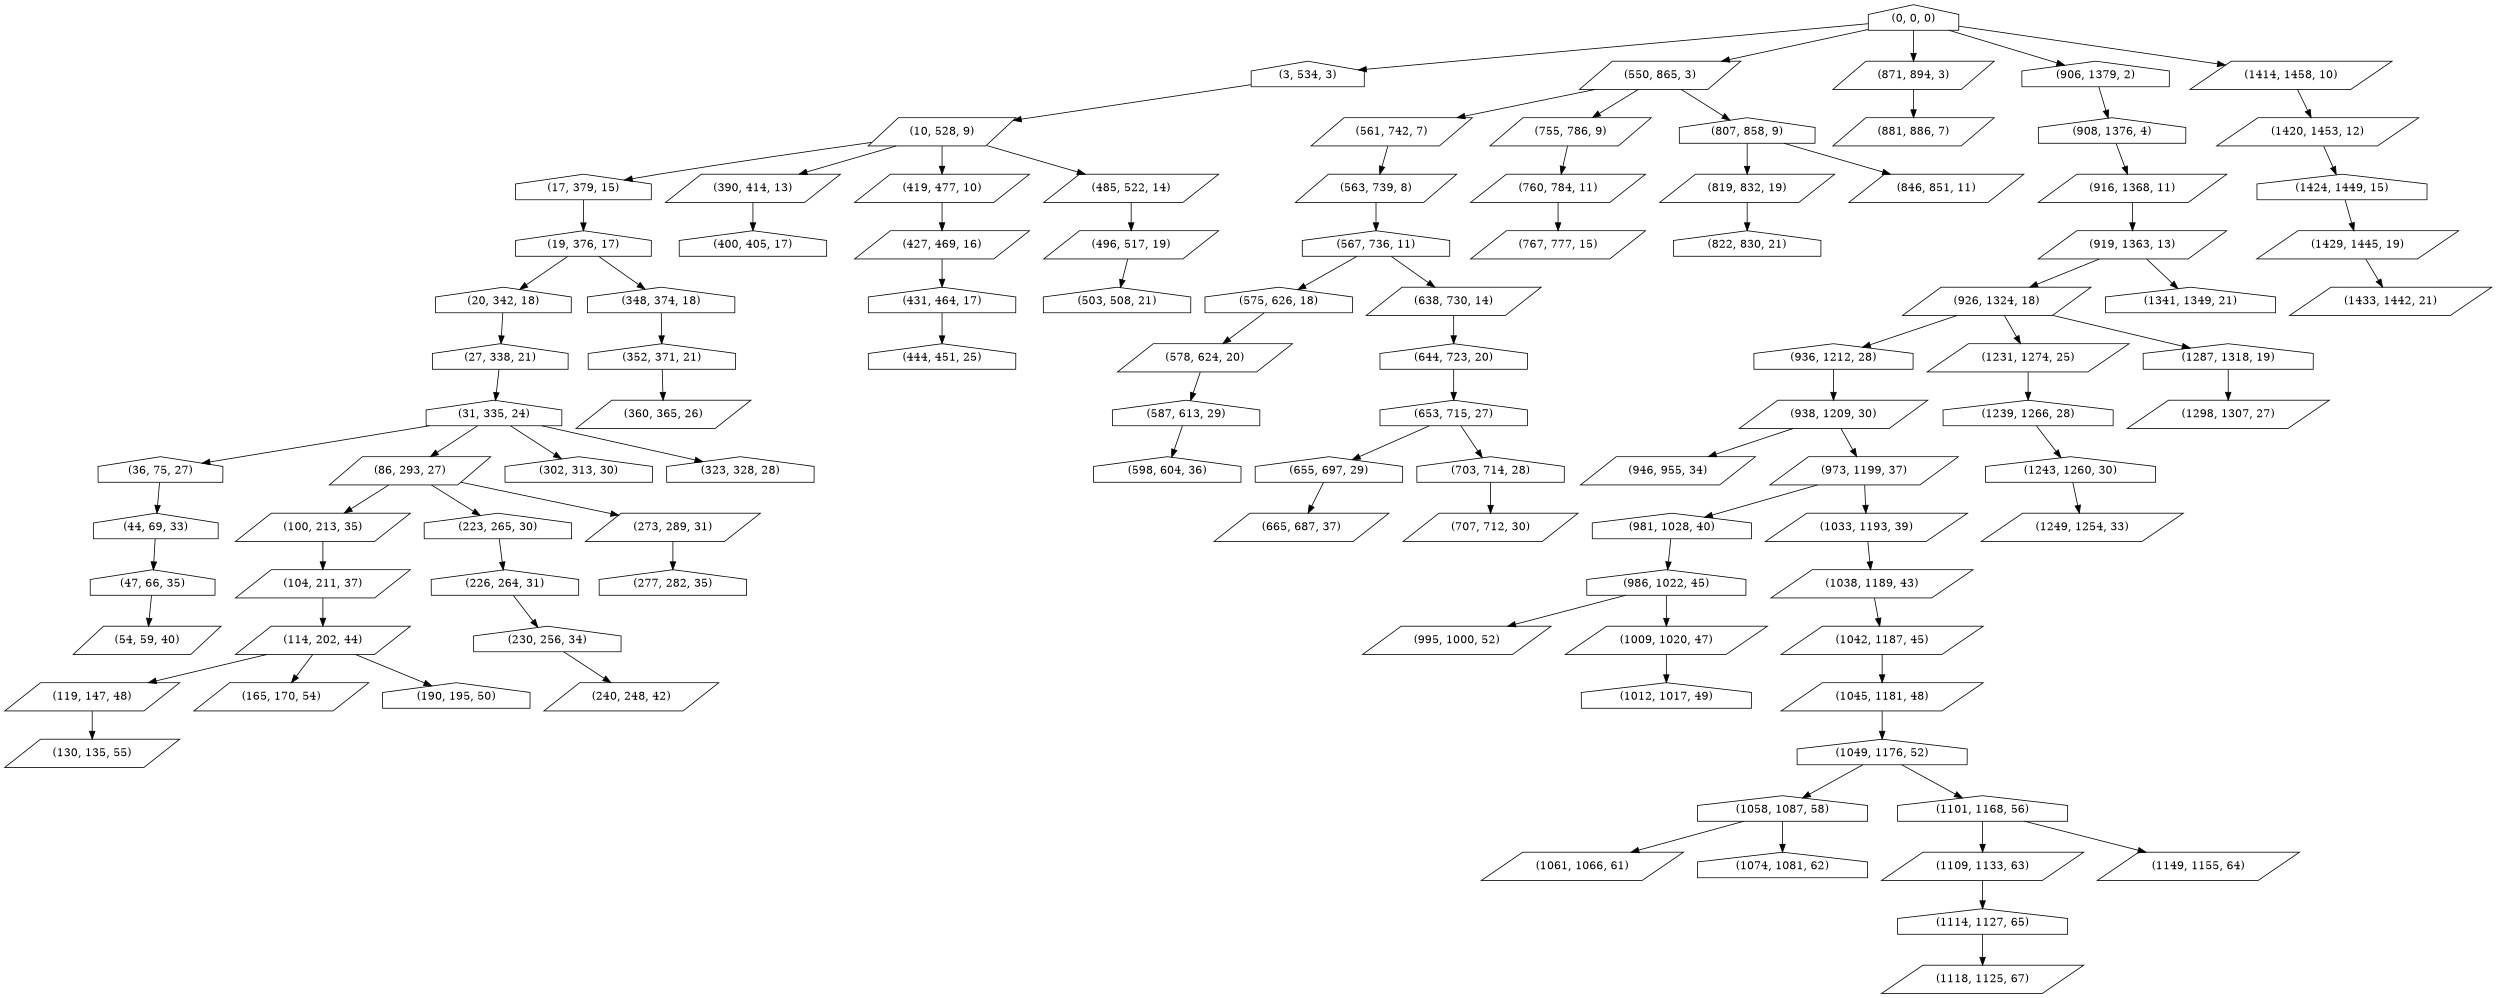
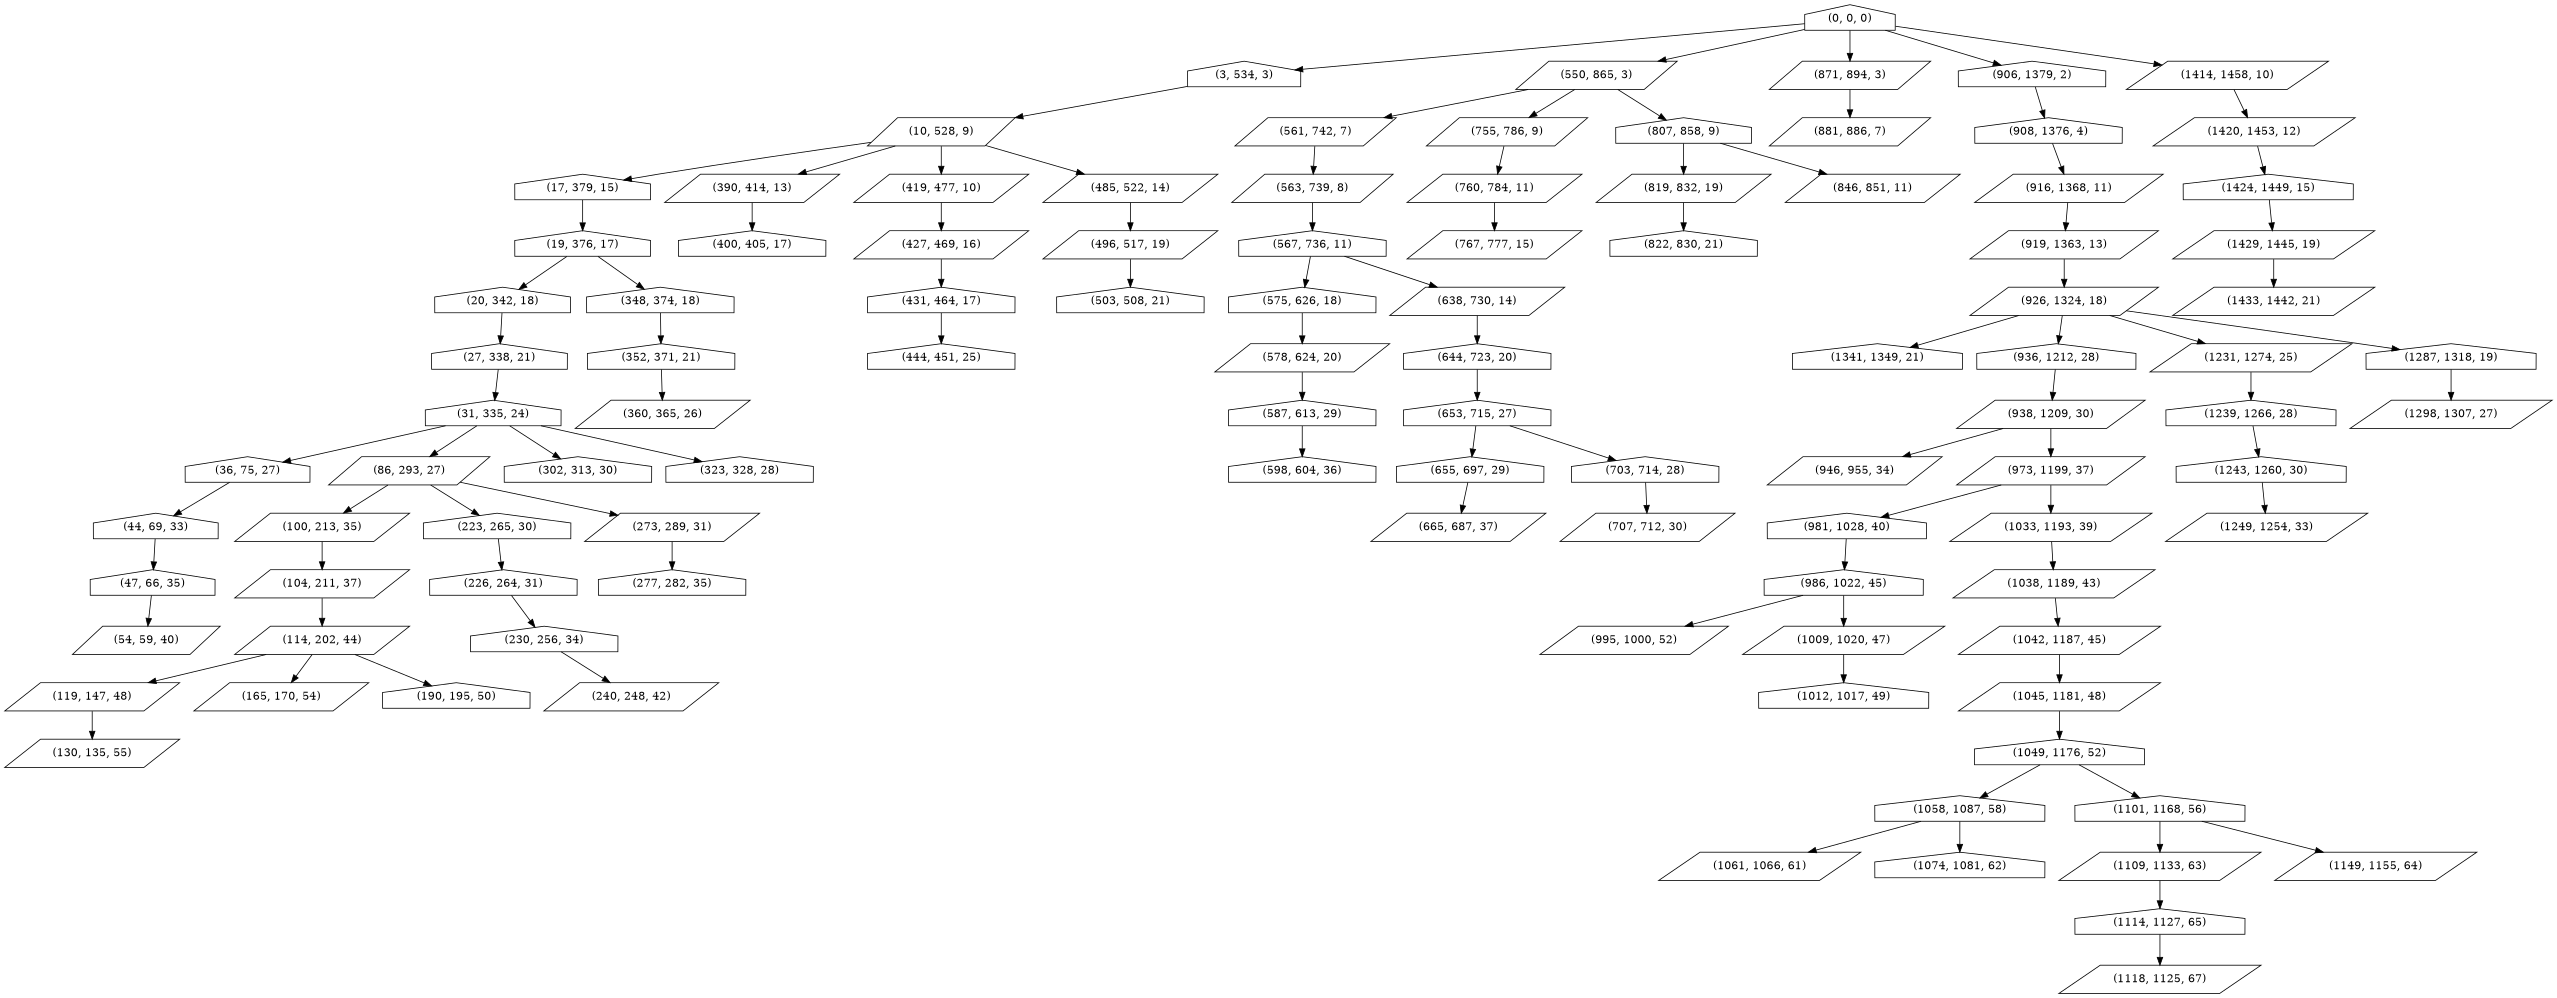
(2159, 271) -> (1968, 330)
